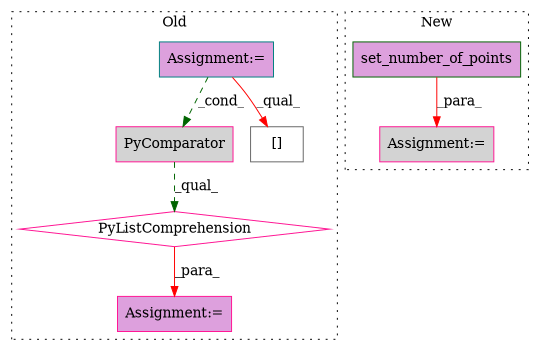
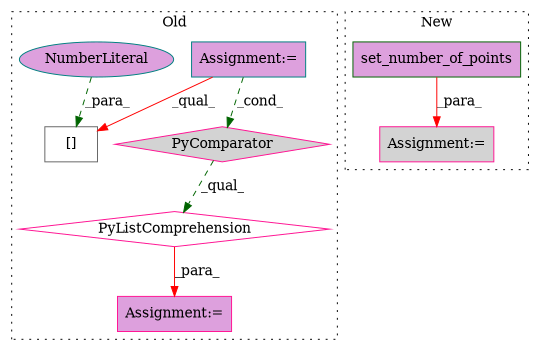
none -> (97, 59)
(175, 144) -> (222, 144)
